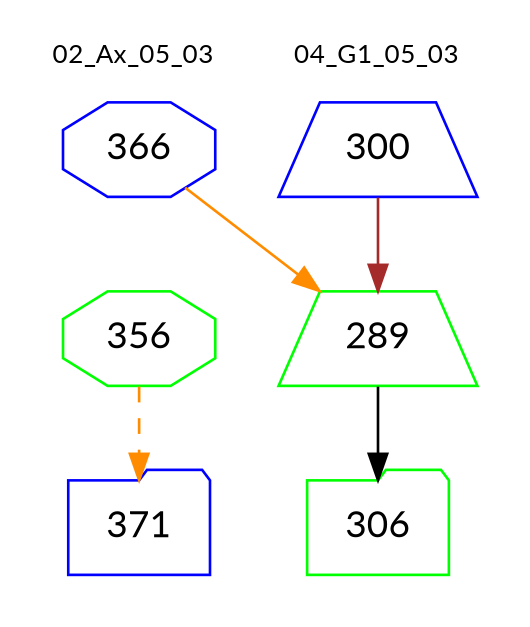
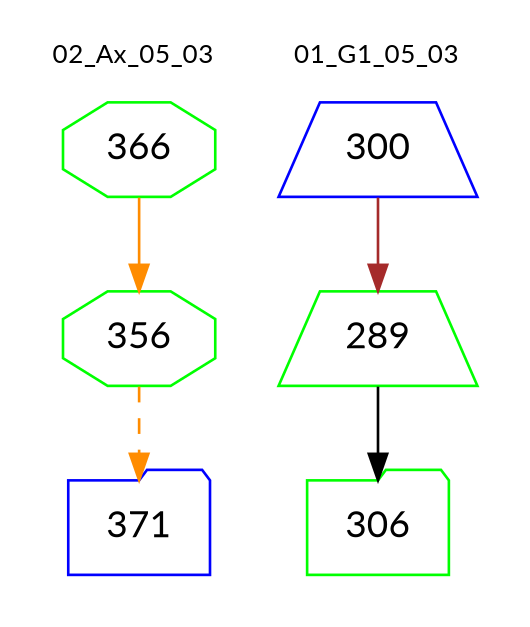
(378, 56) -> (378, 56)
(139, 150) -> (139, 150)
(219, 214) -> (139, 231)
